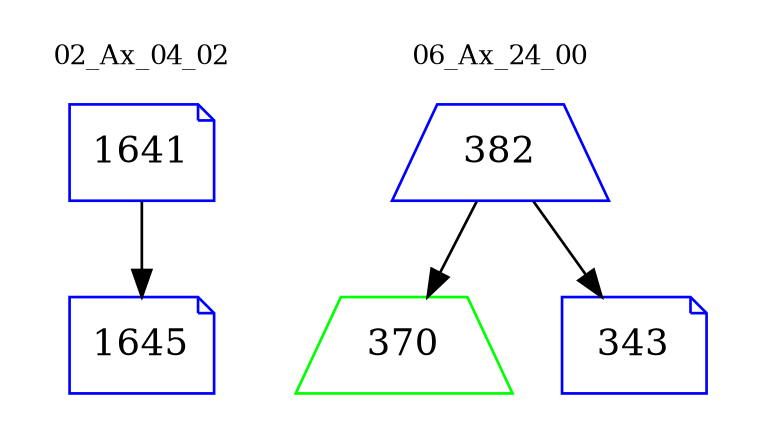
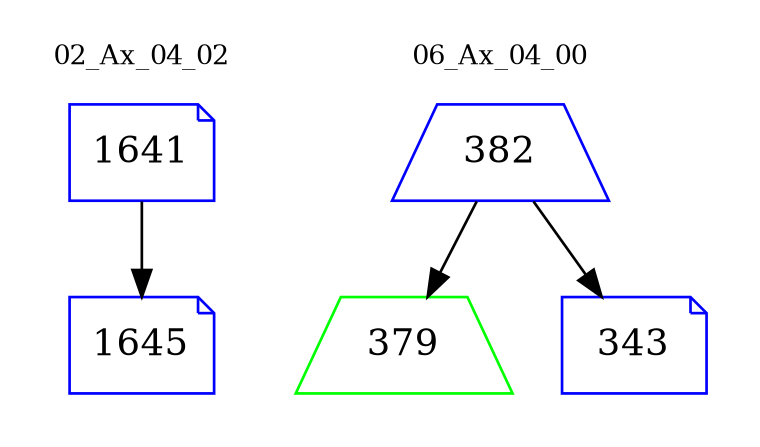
(500, 58) -> (500, 58)
(404, 345) -> (404, 345)
